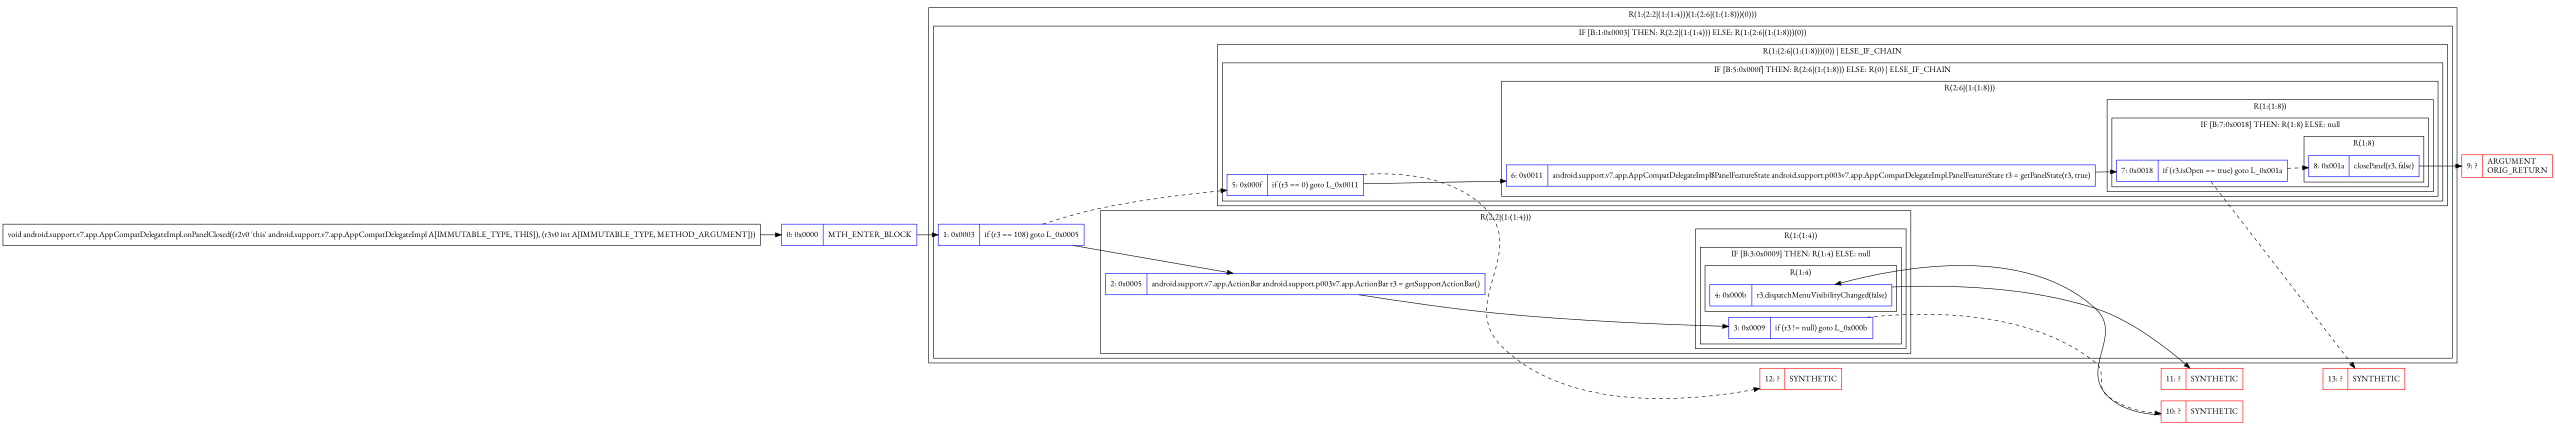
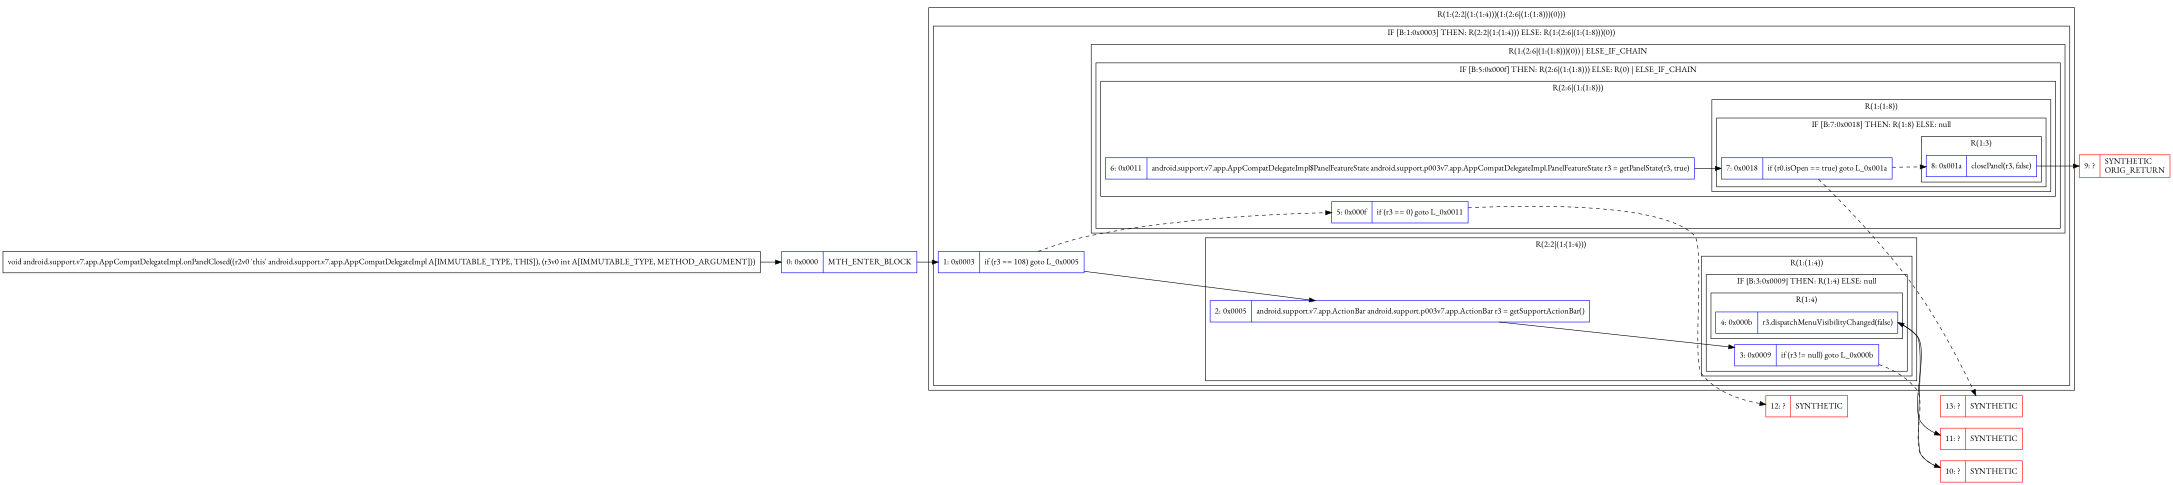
(2364, 143) -> (1981, 143)
(2512, 161) -> (2128, 161)
(2223, 171) -> (1828, 168)
(1425, 183) -> none
